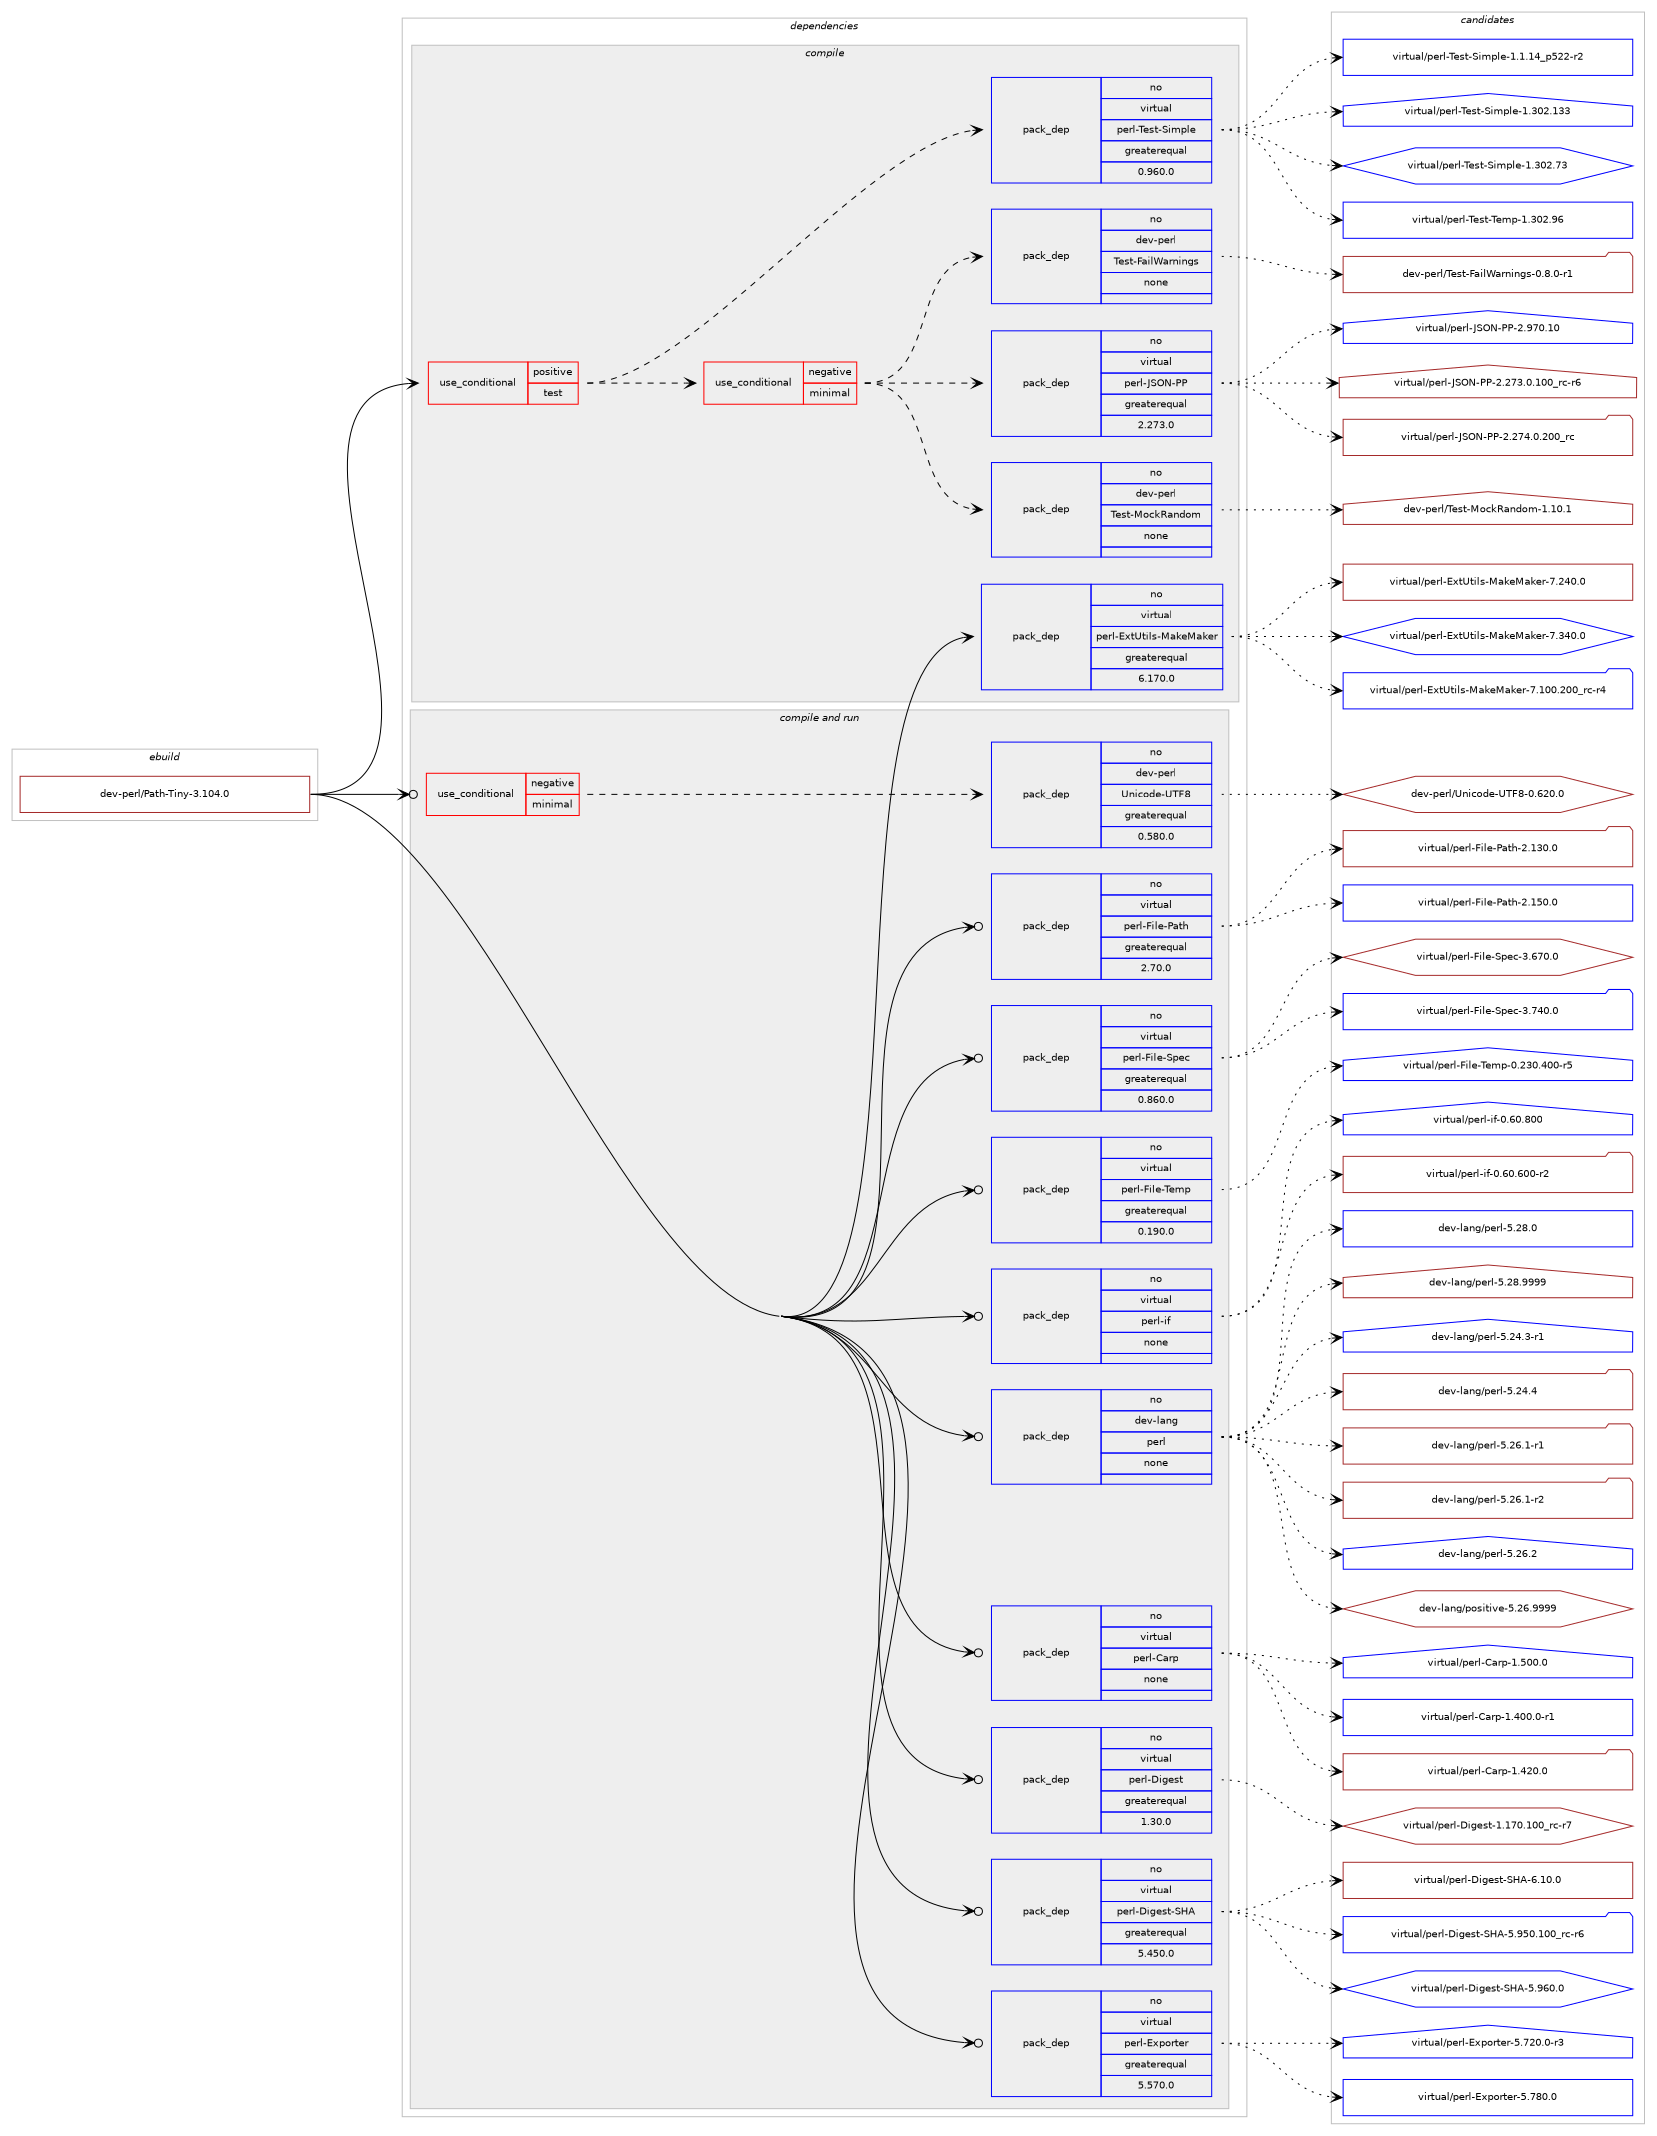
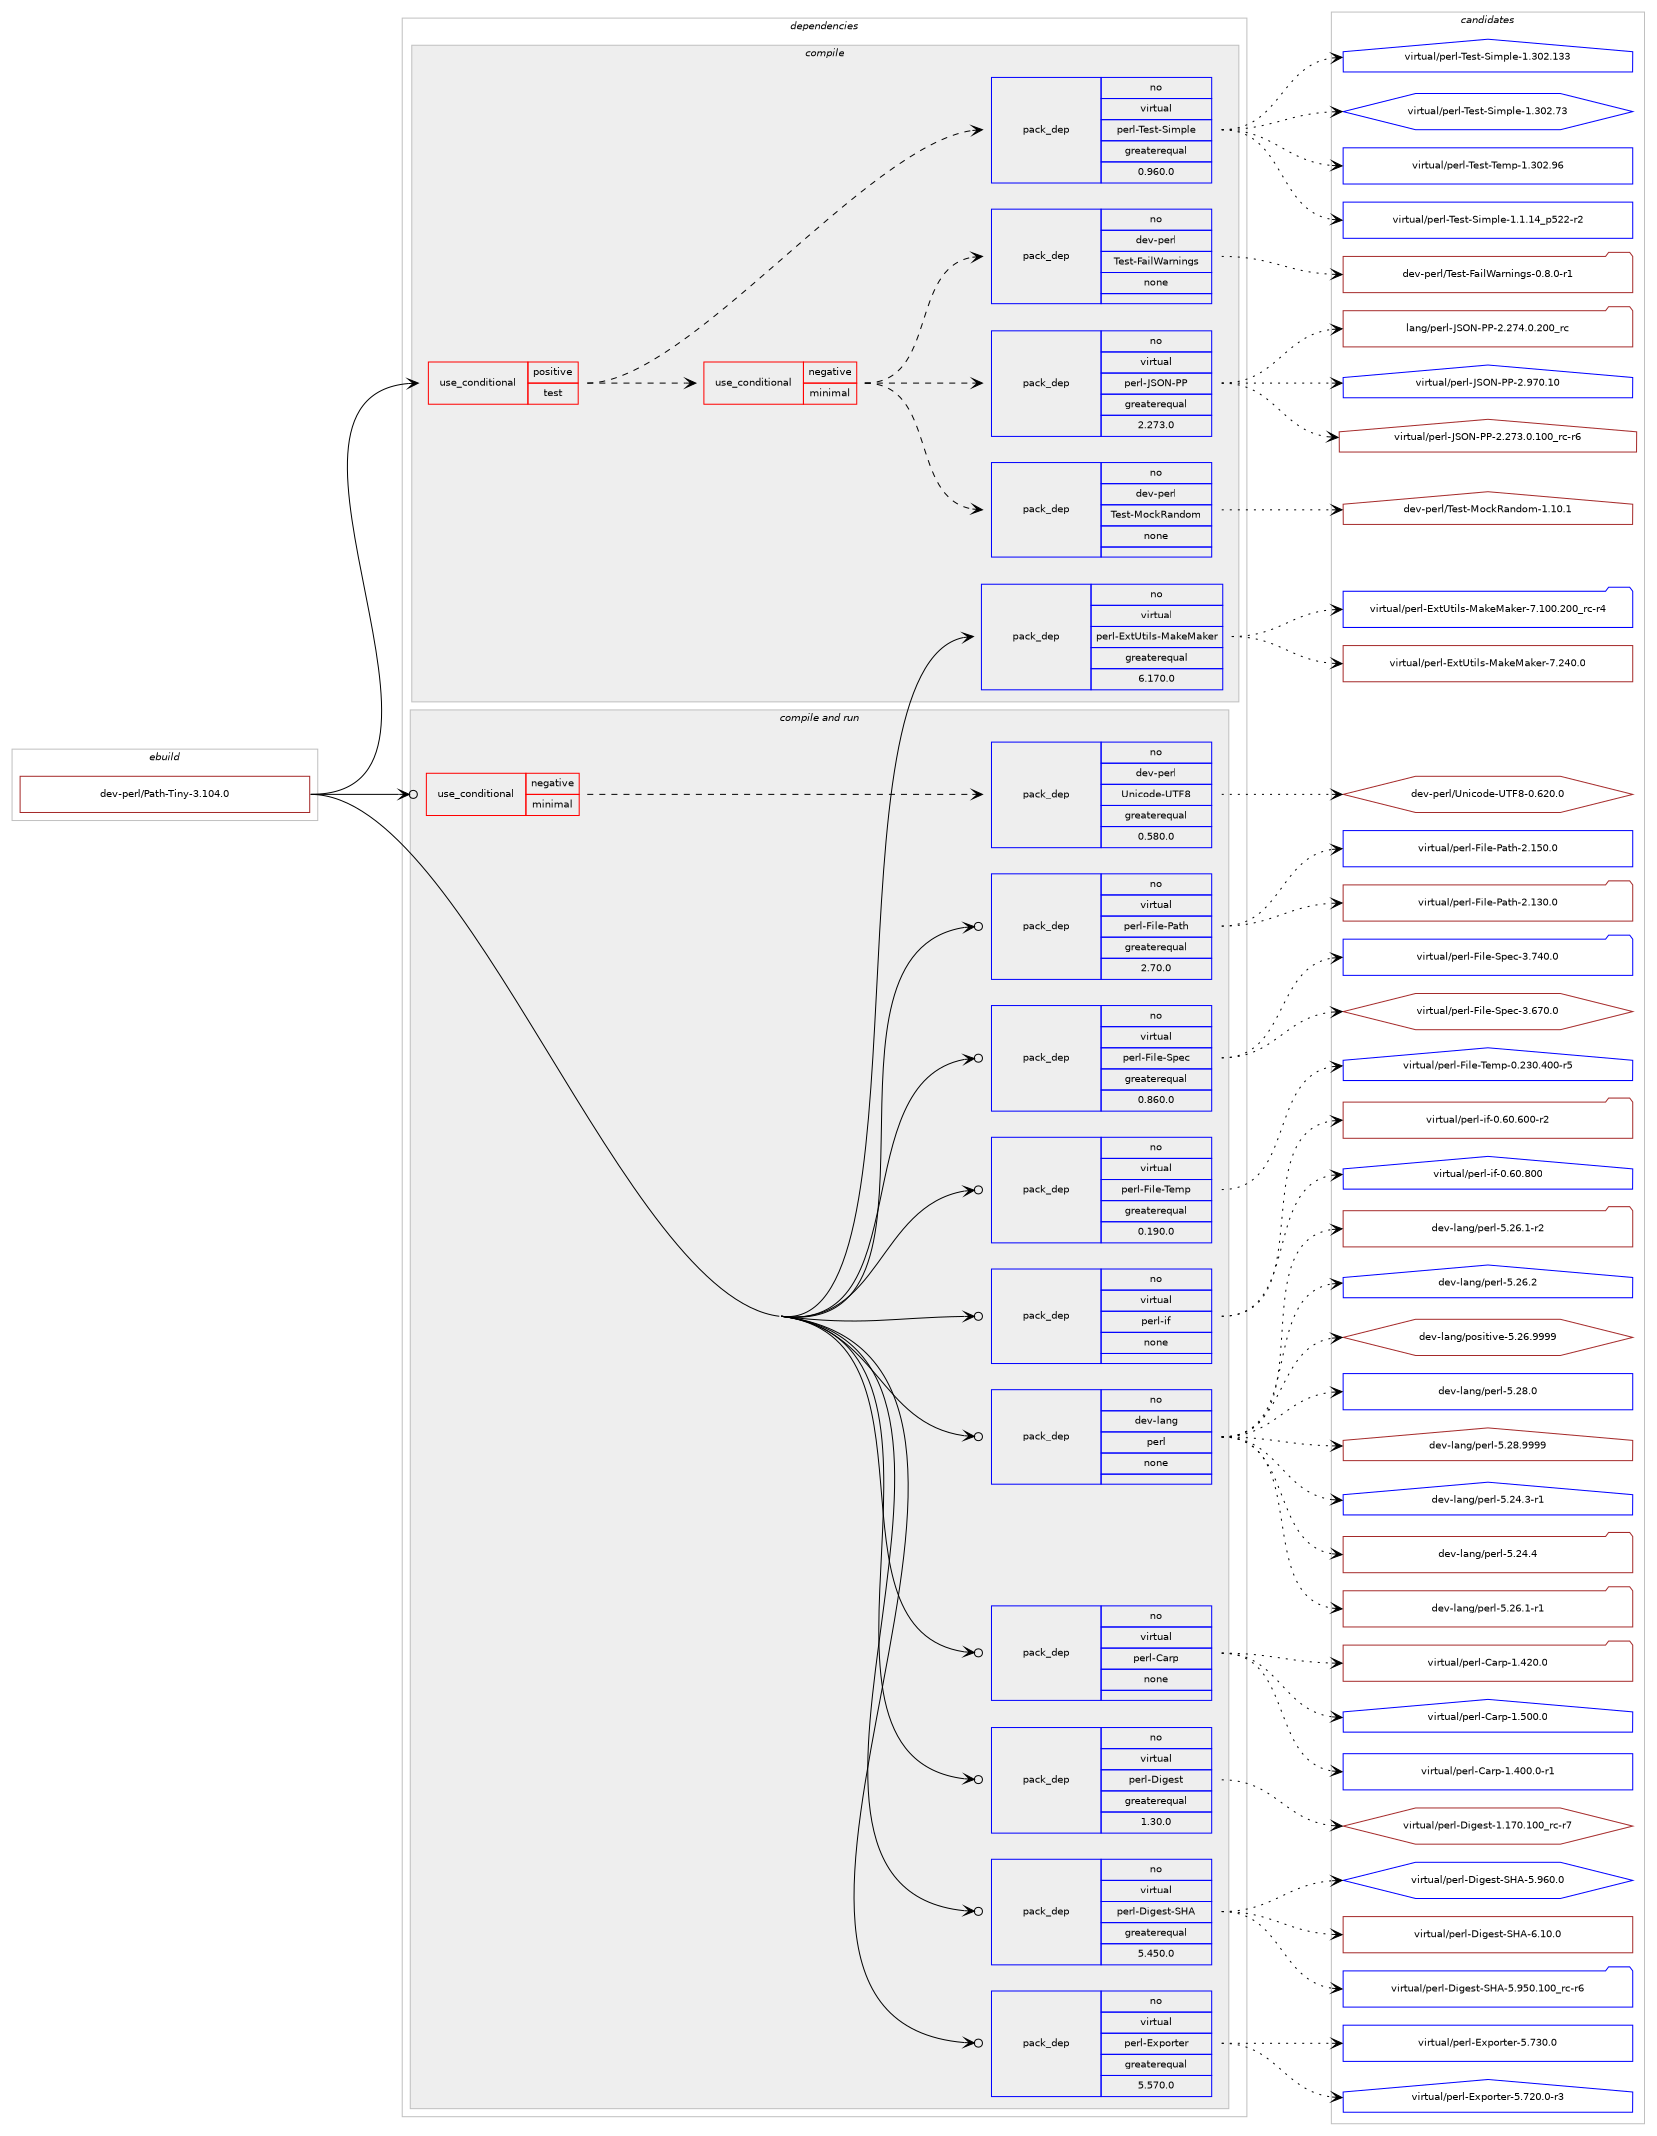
(1488, 437) -> (1488, 329)
(1488, 637) -> none
(1488, 2098) -> (1488, 2043)
